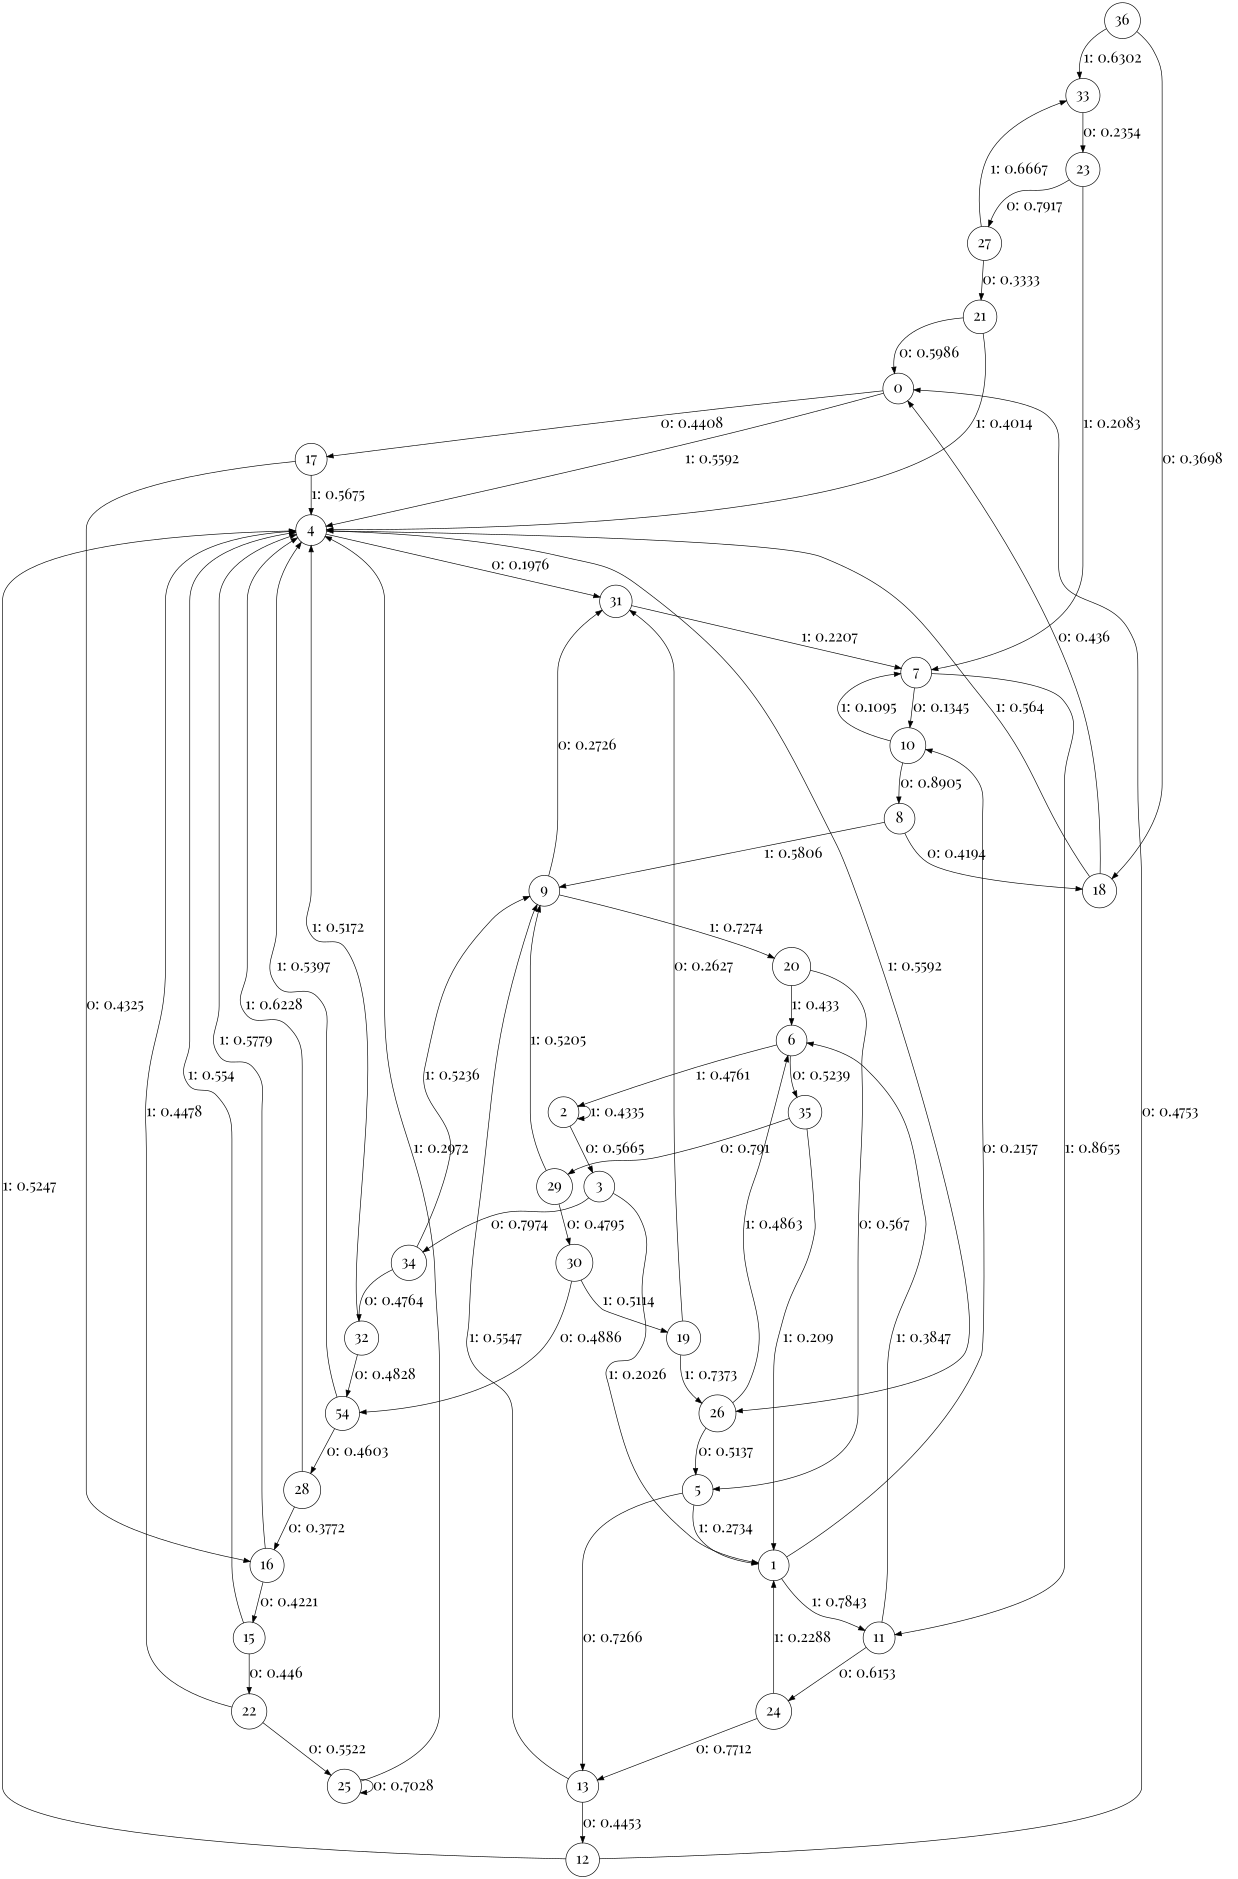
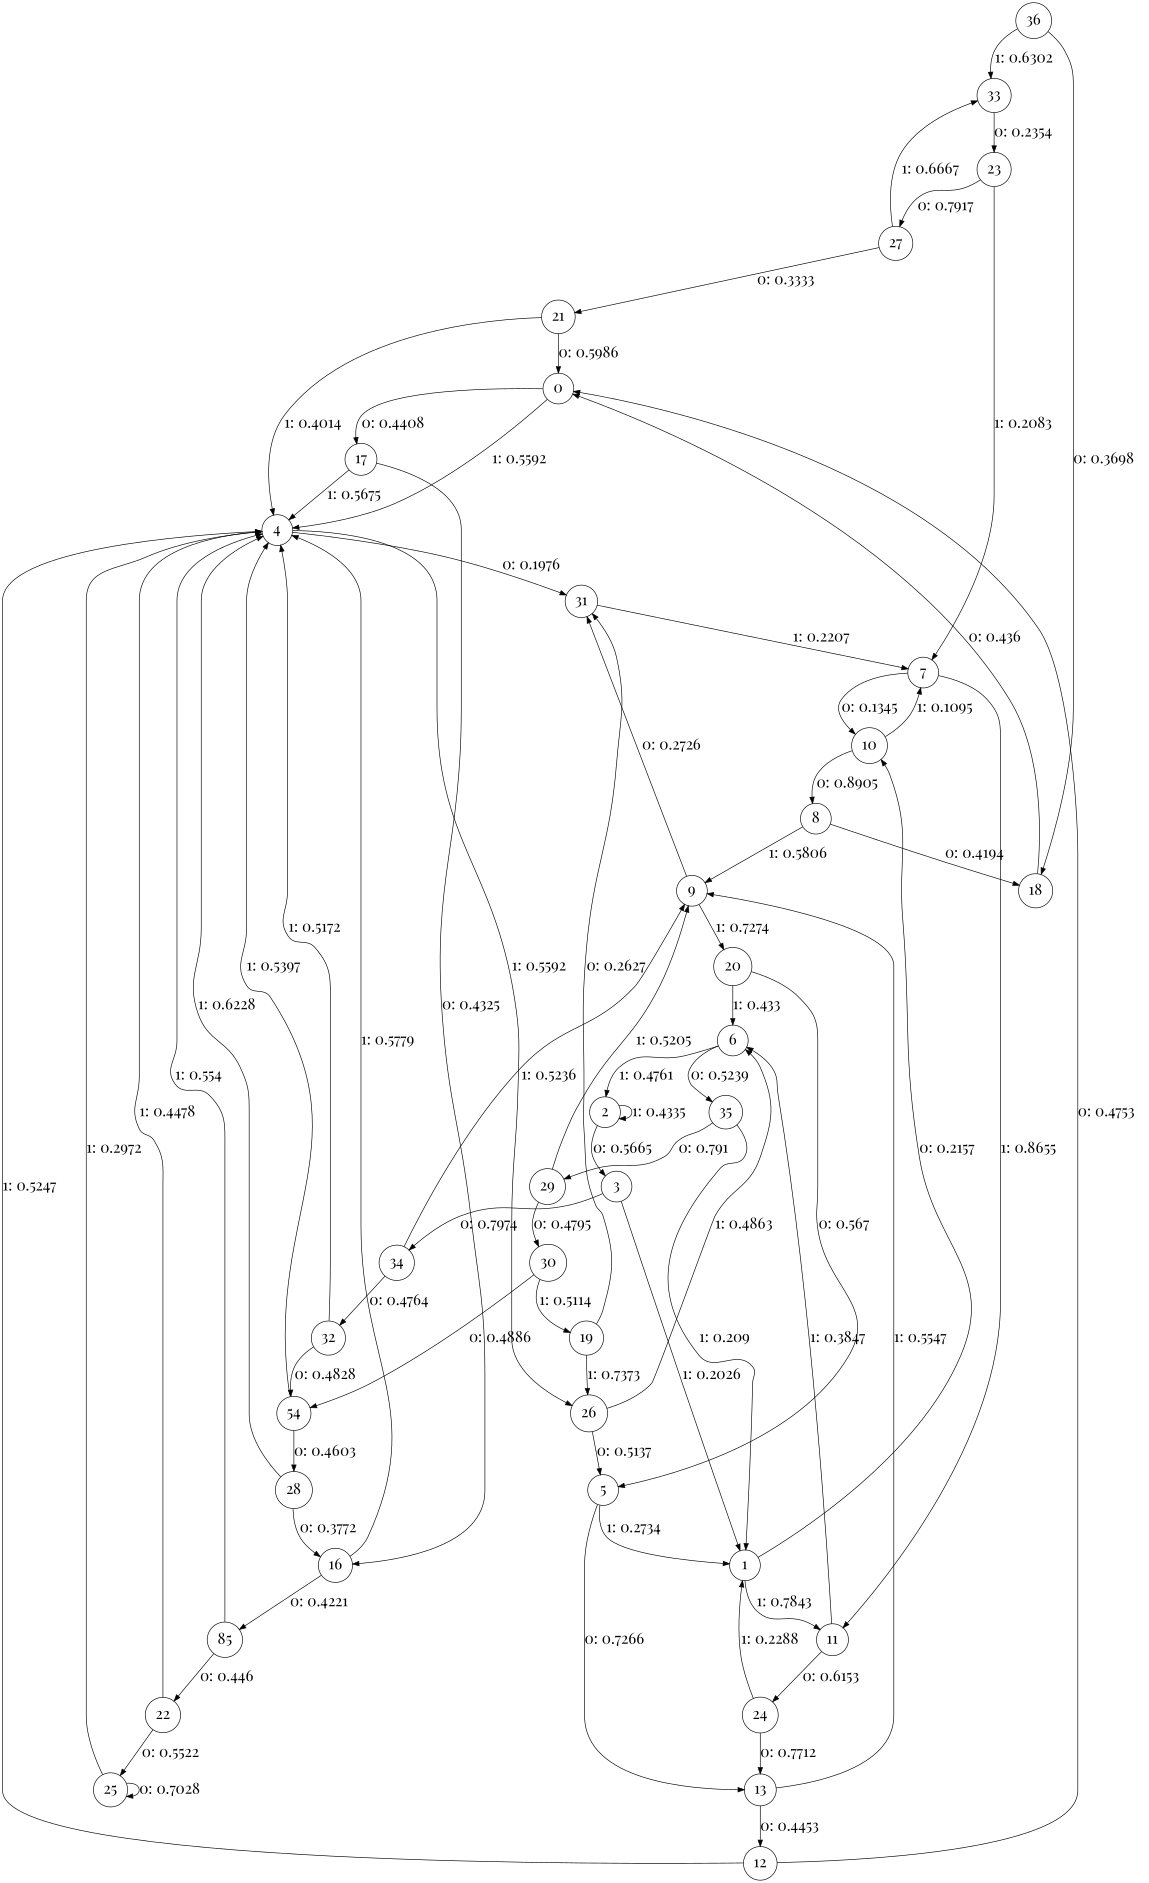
(791, 551) -> none
(249, 1638) -> (225, 1640)
